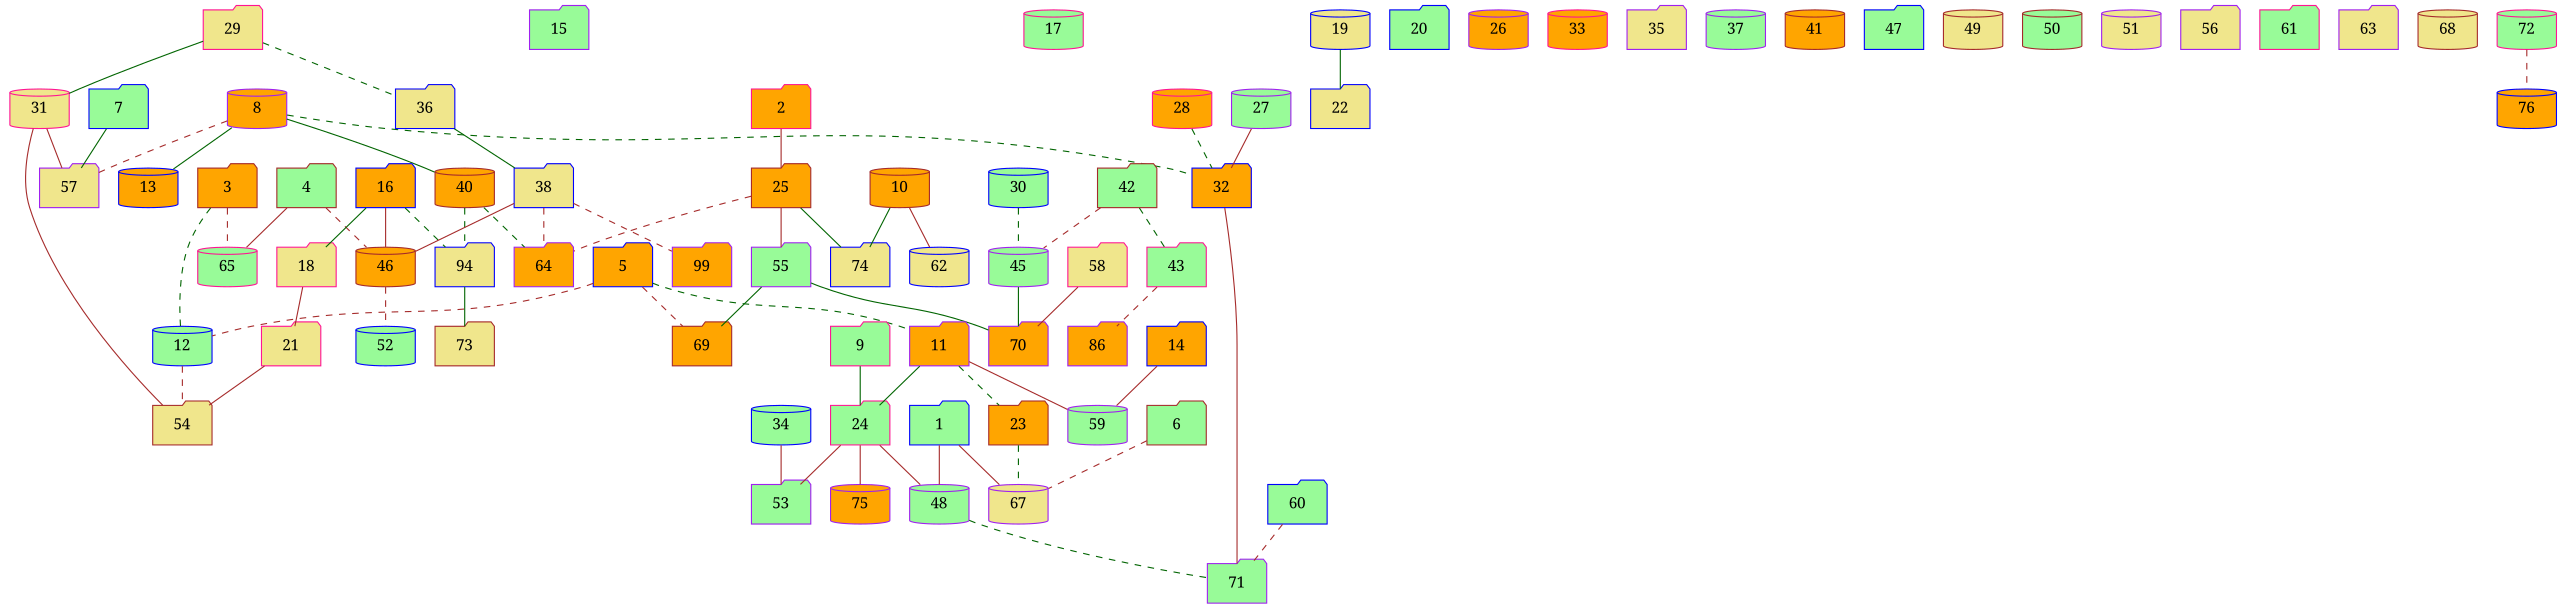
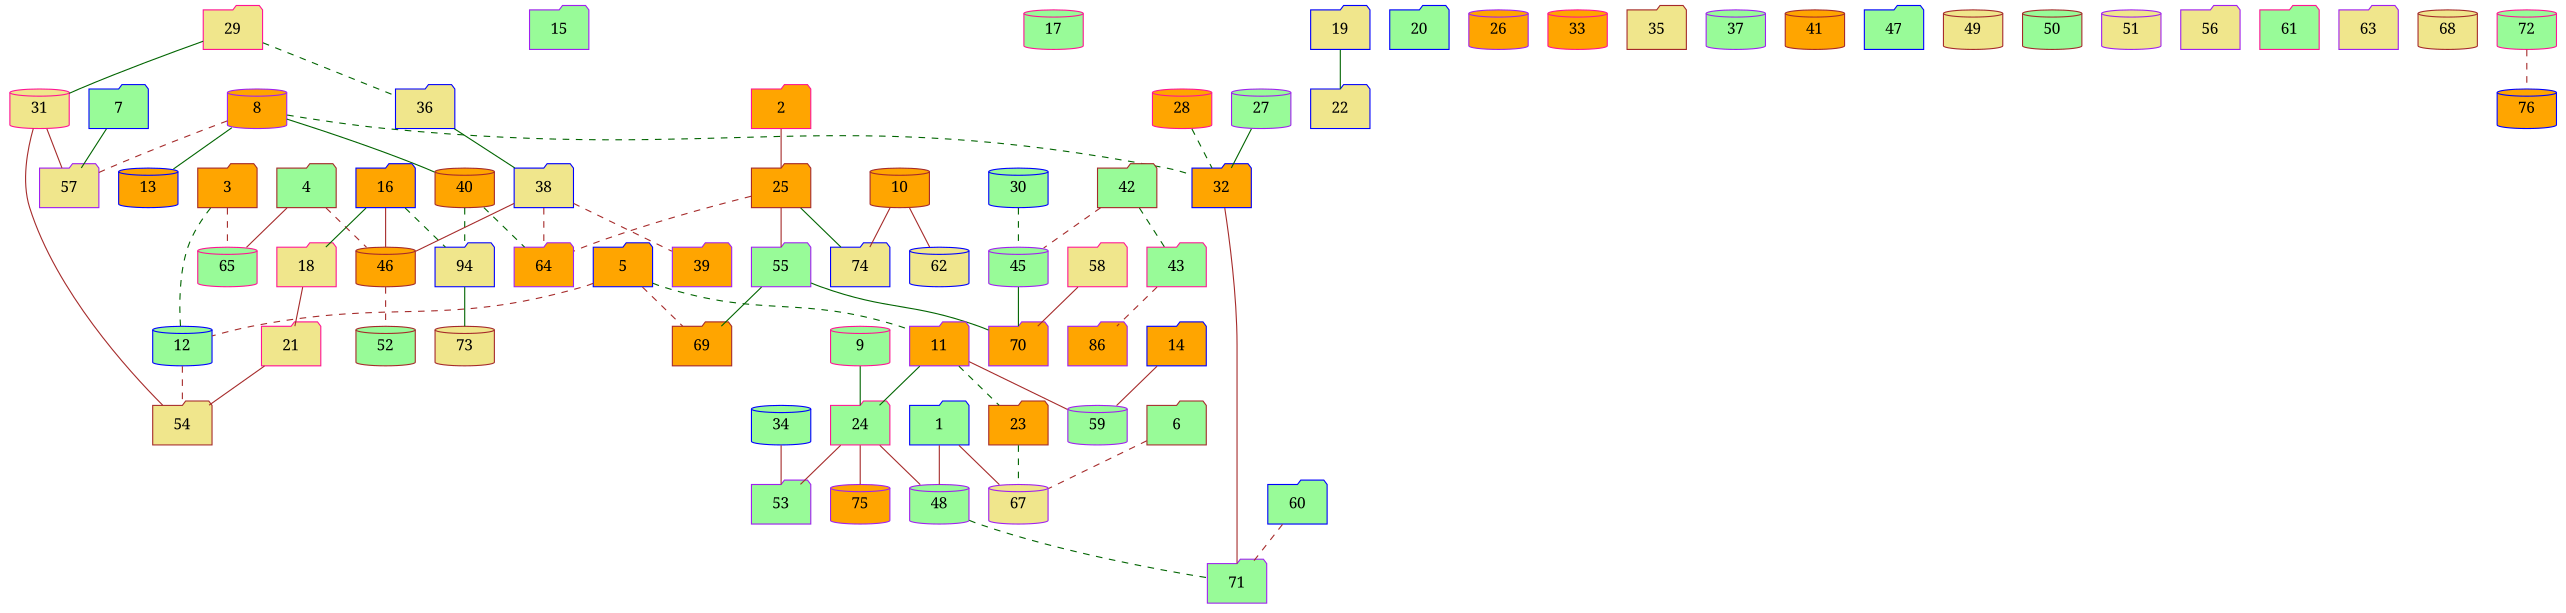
(1340, 30) -> (1340, 30)
(1657, 30) -> (1657, 30)
(1241, 148) -> (1241, 148)
(880, 228) -> (880, 228)
(702, 267) -> (702, 267)
(386, 346) -> (386, 346)
(465, 346) -> (465, 346)
(860, 346) -> (860, 346)
